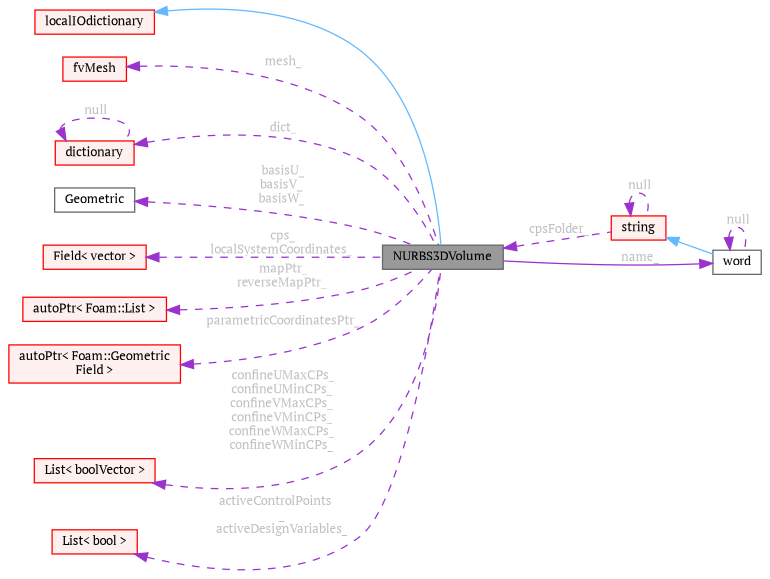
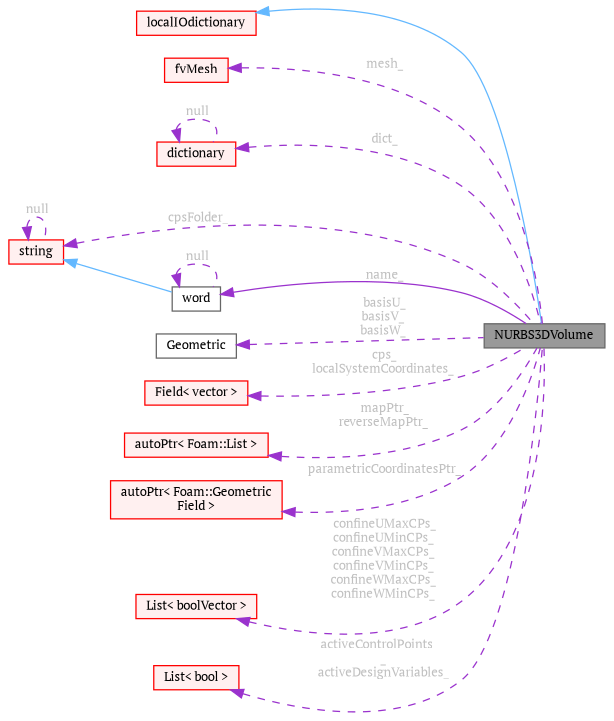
(564, 239) -> (318, 228)
